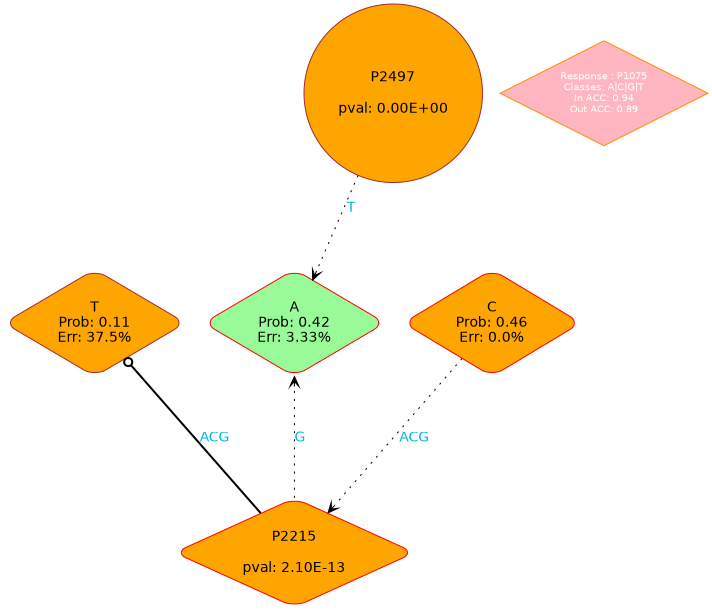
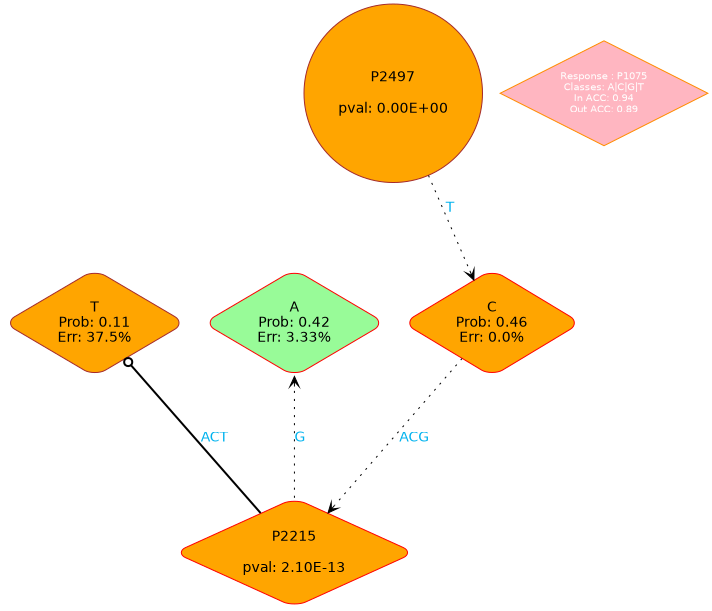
(337, 223) -> (449, 223)
(215, 438) -> (215, 438)
